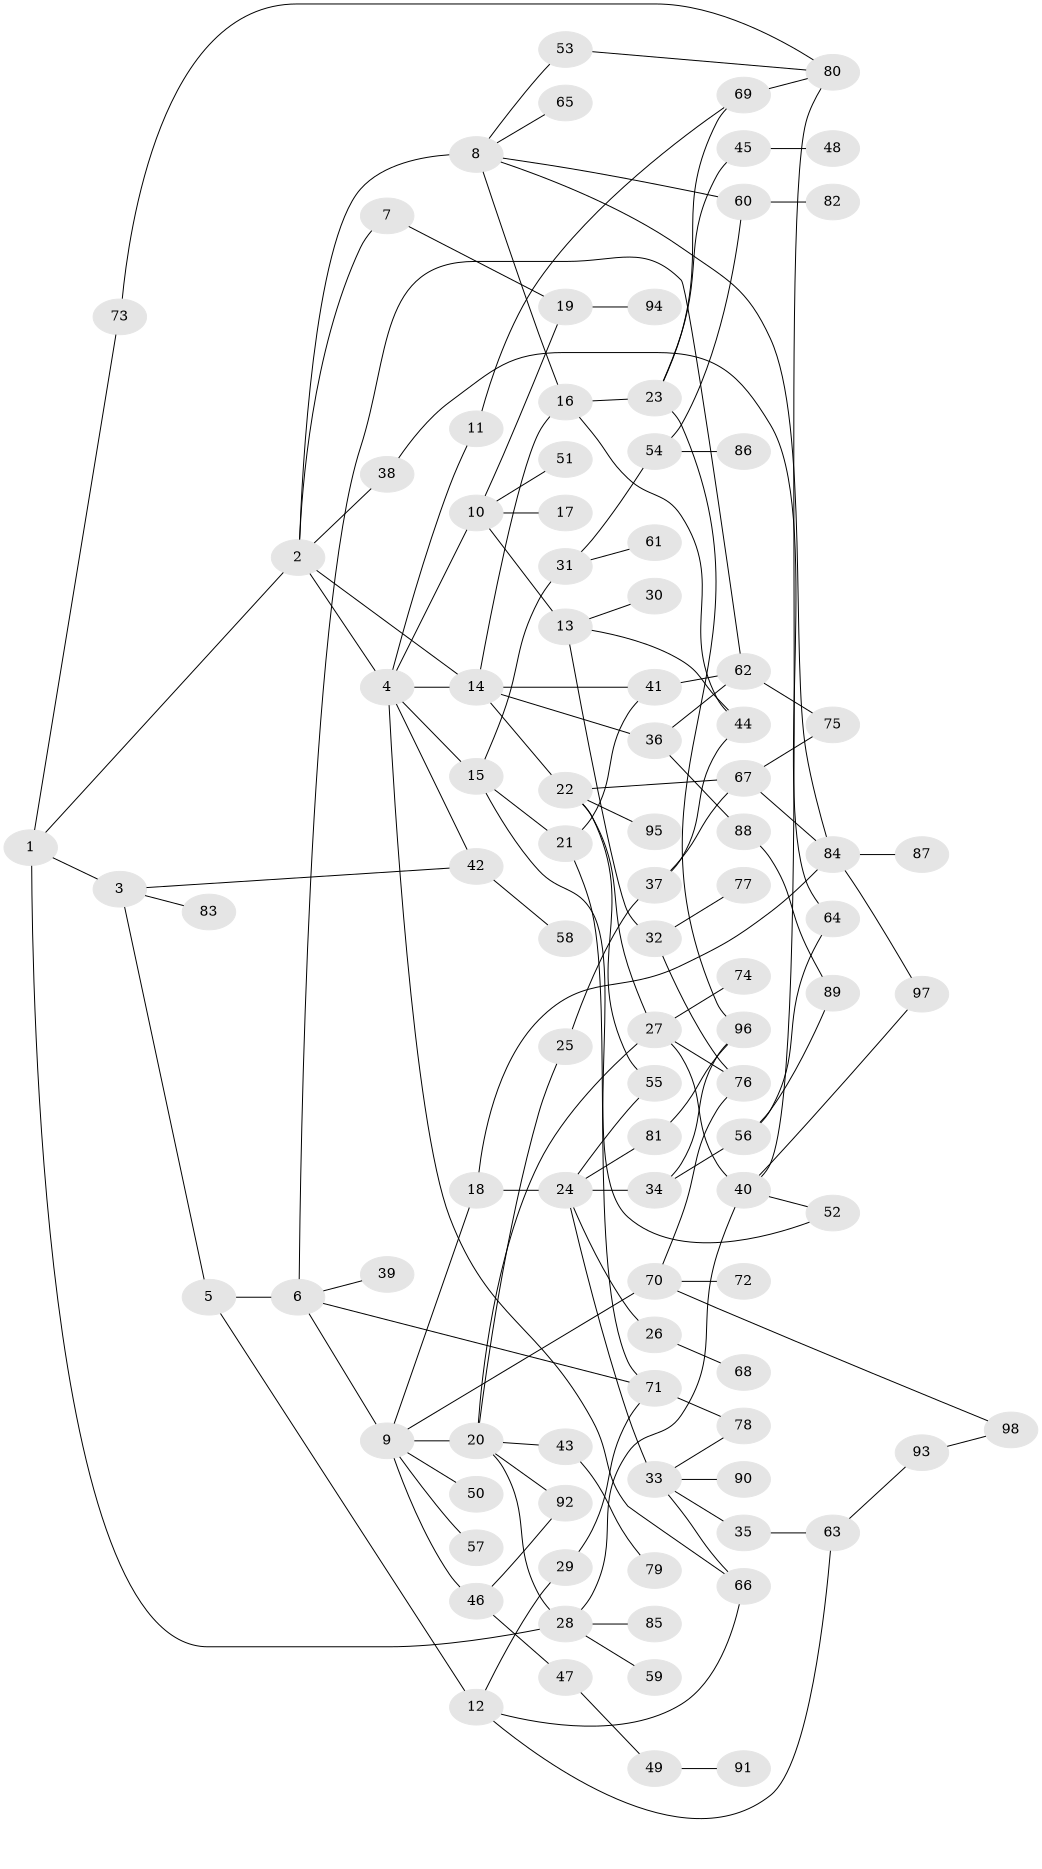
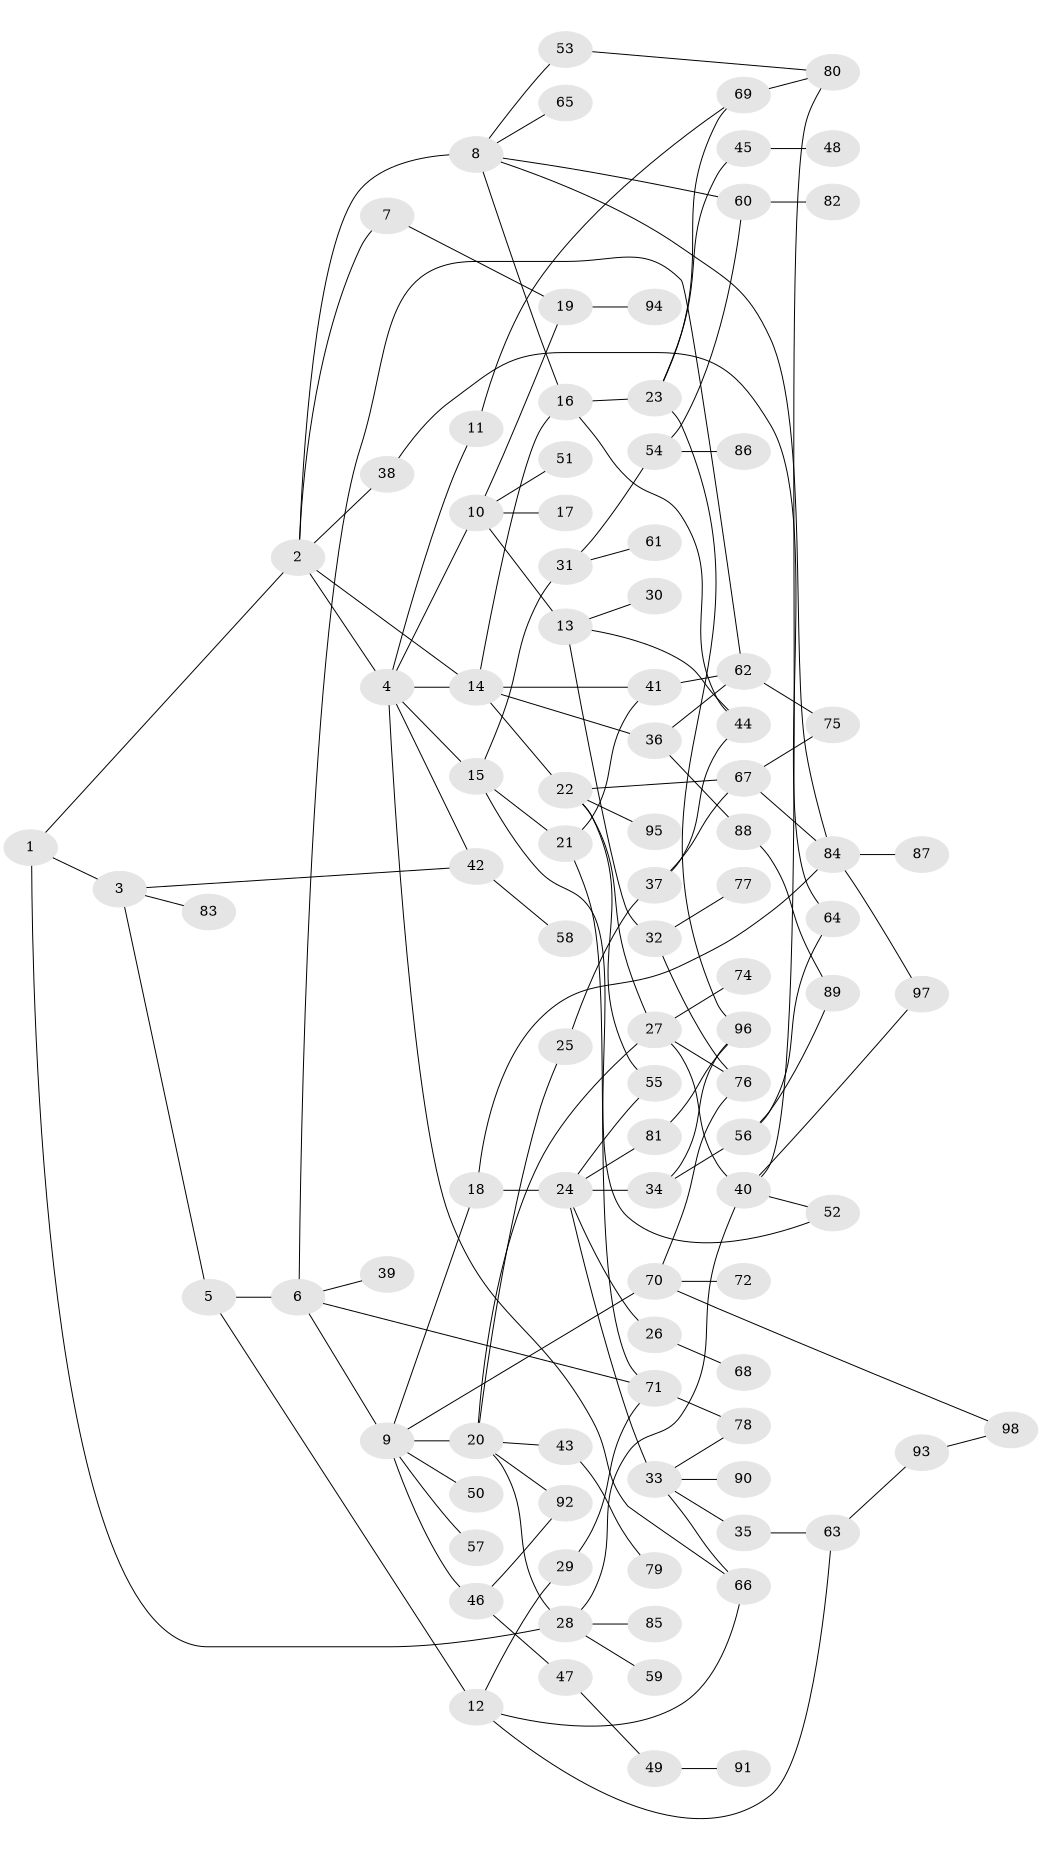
(120, 317) -> none
